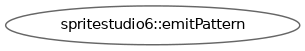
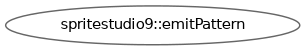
(153, 25) -> (153, 25)
